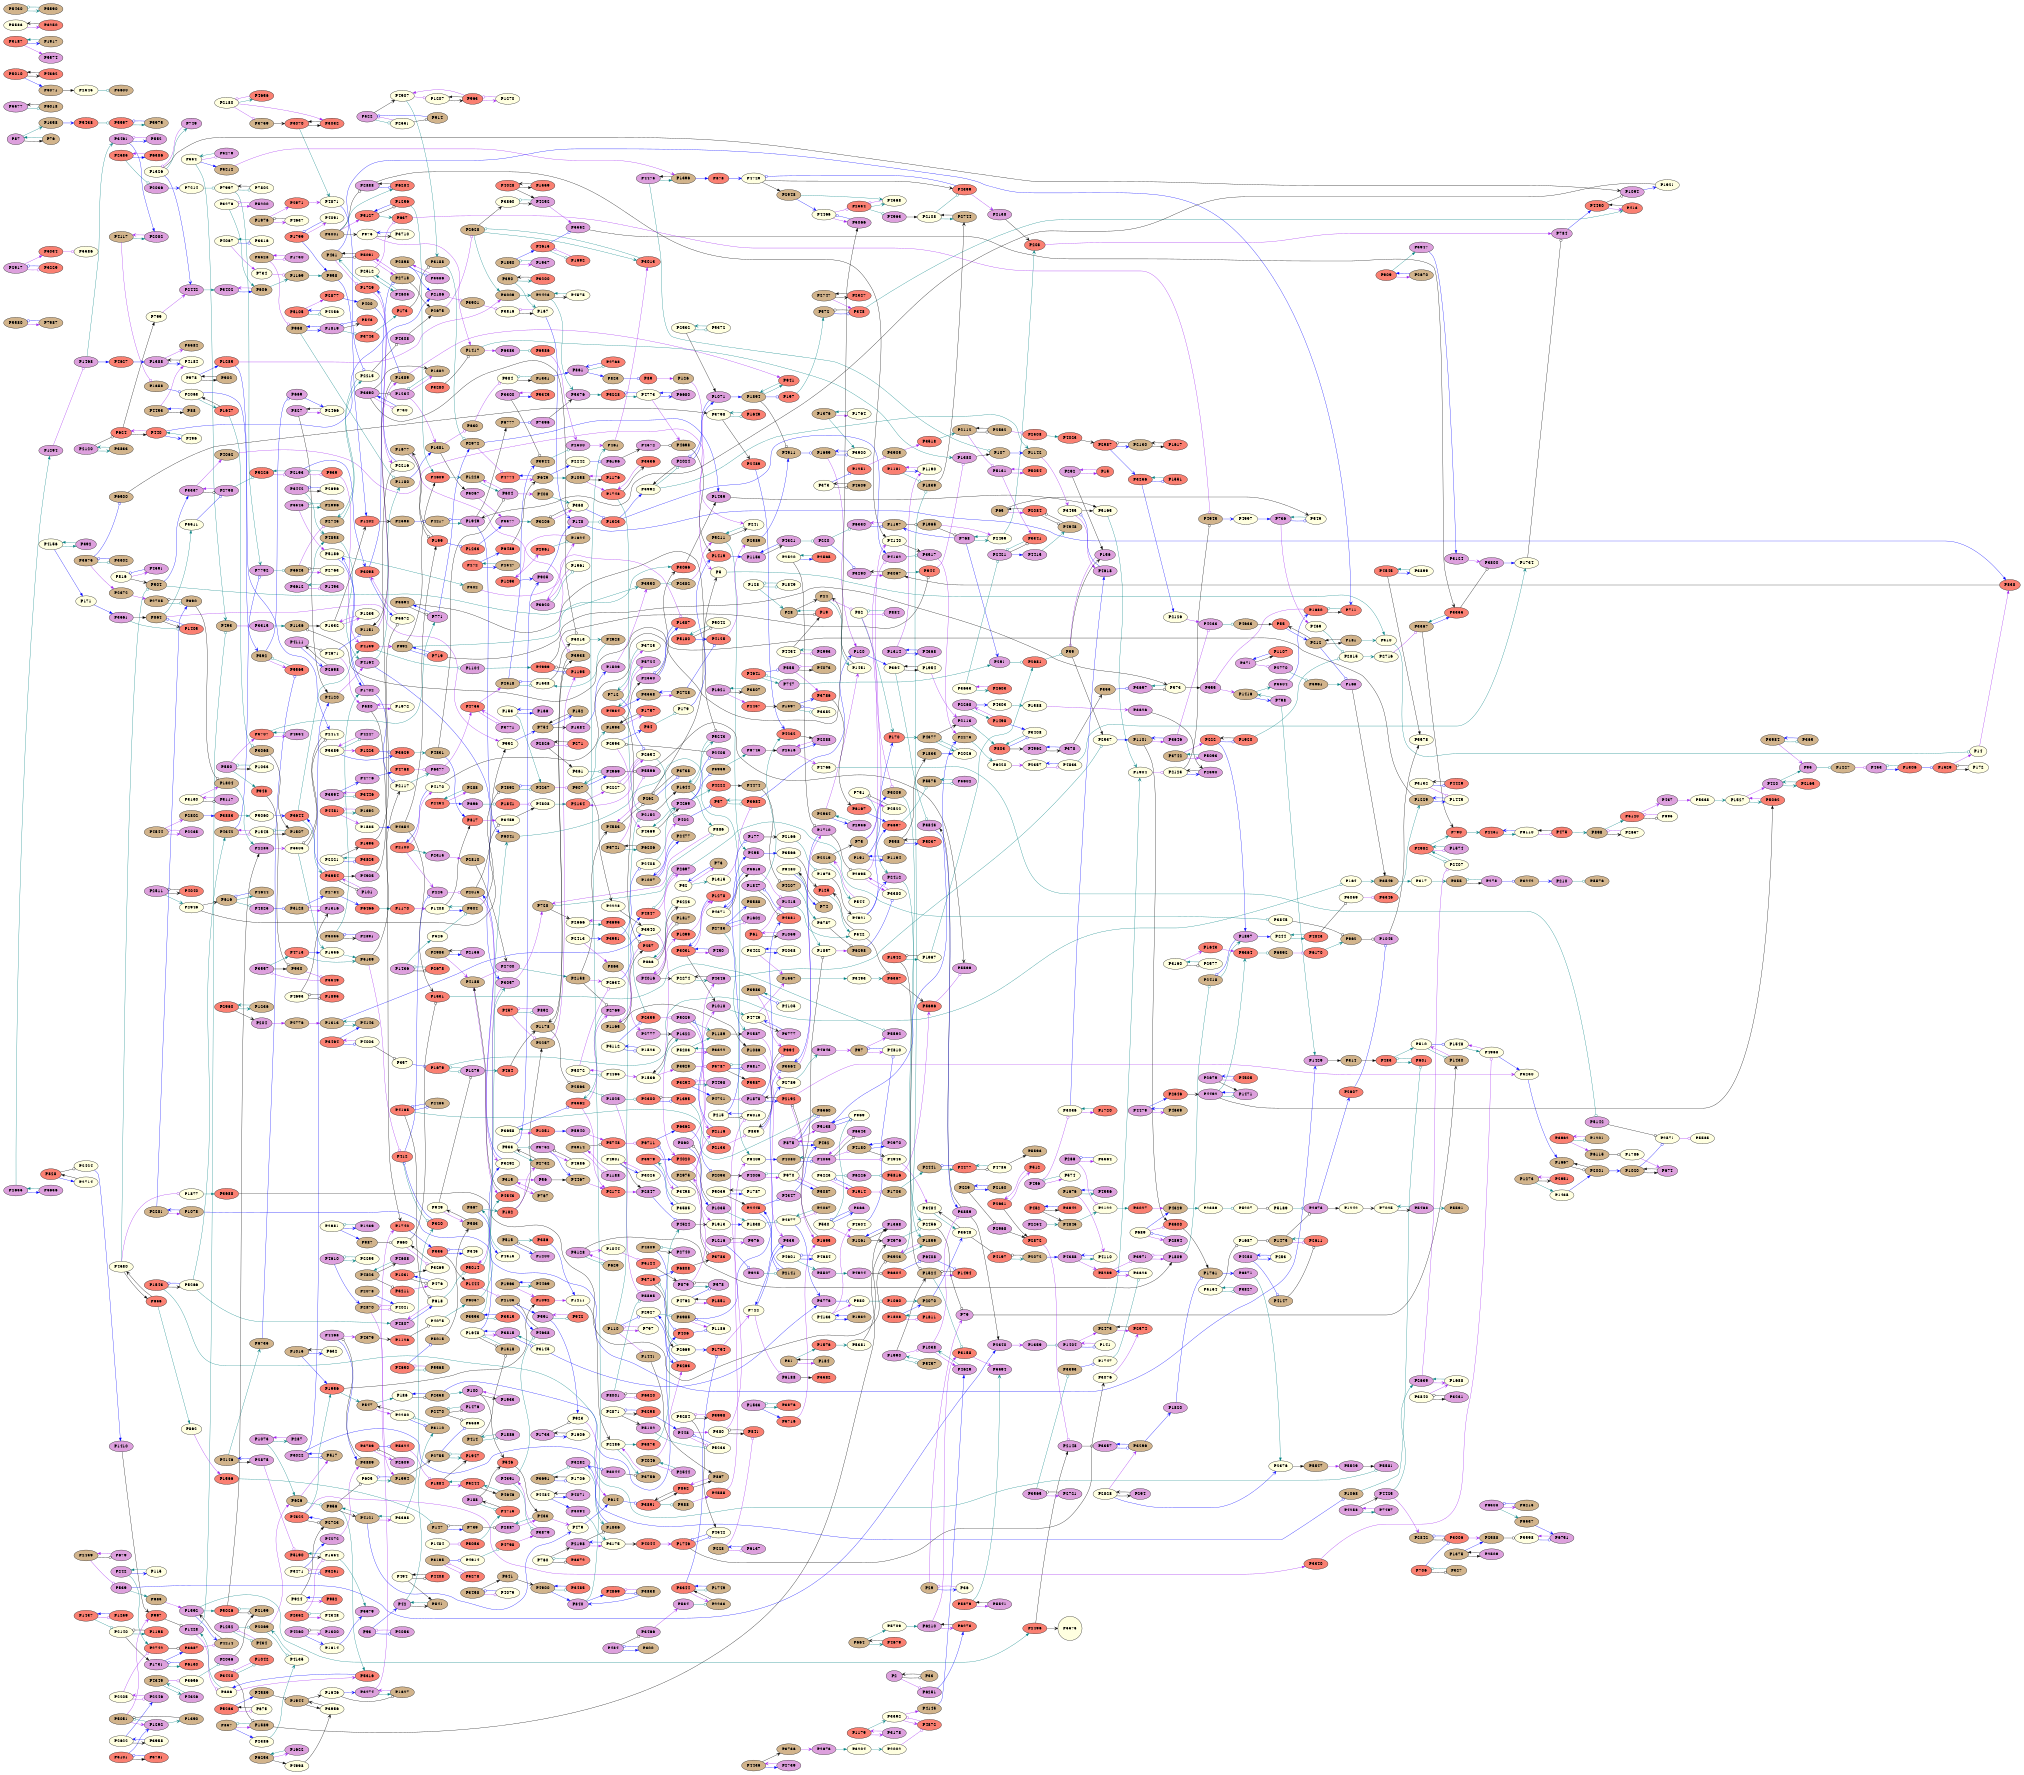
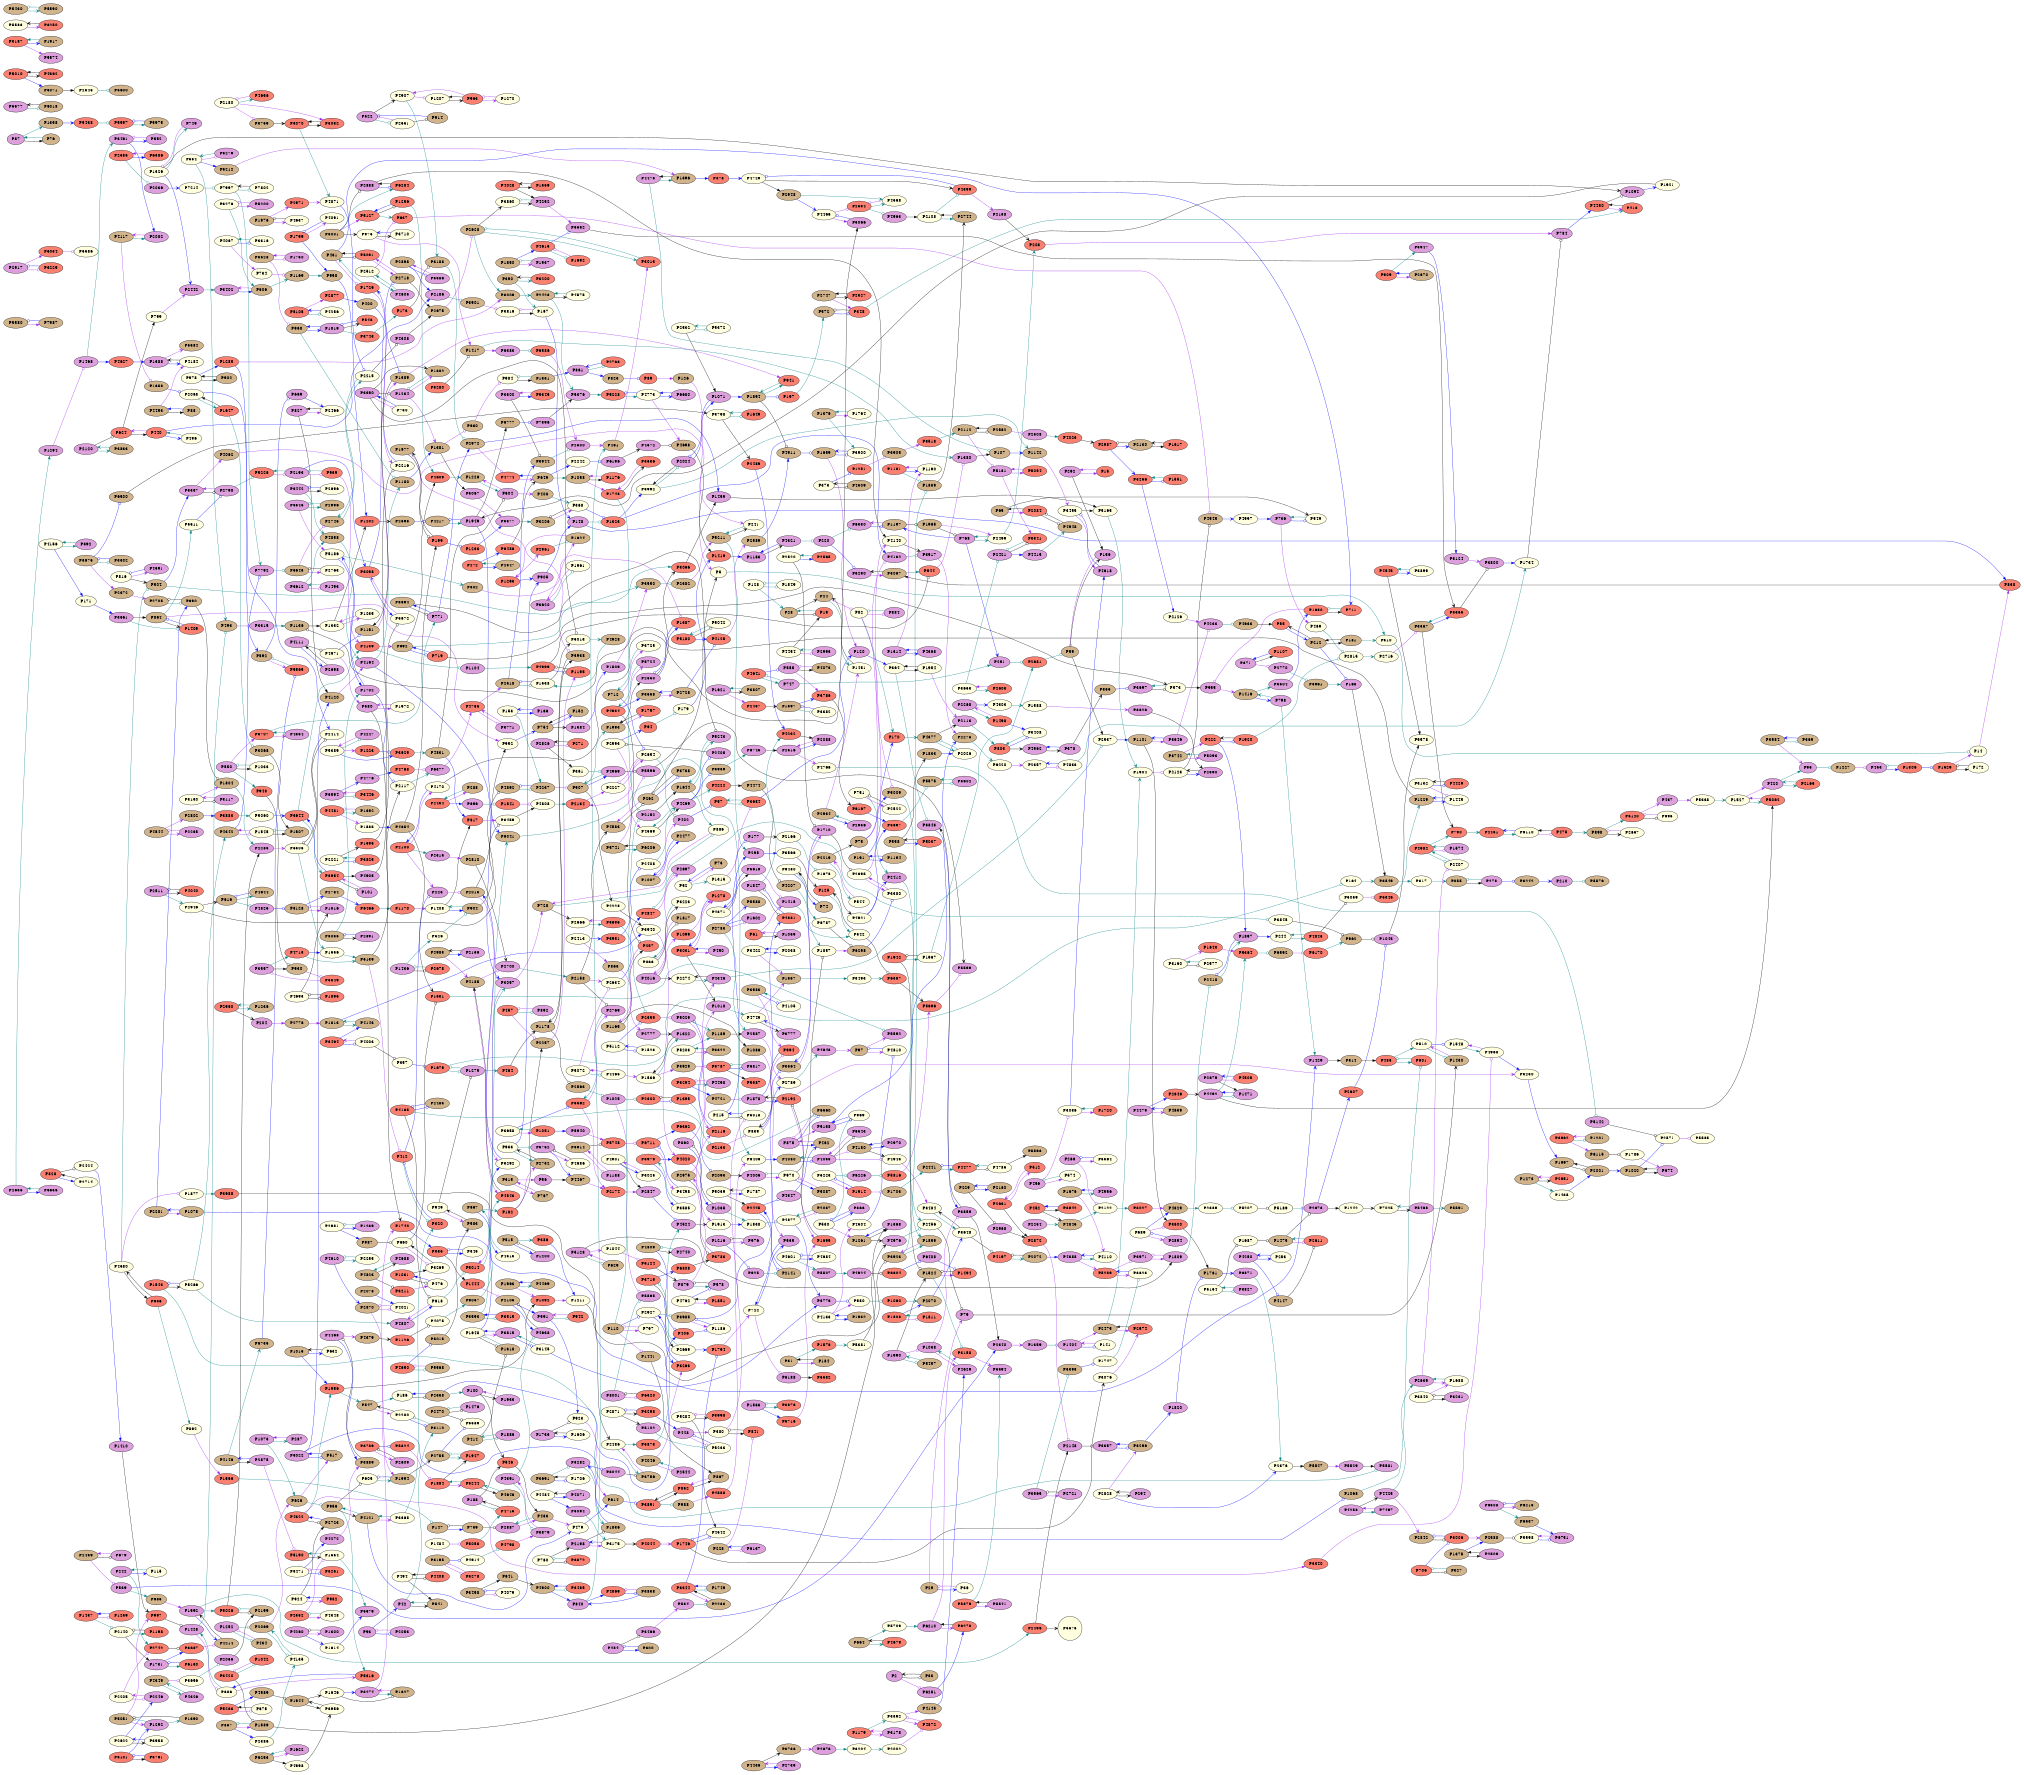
(454, 299) -> (454, 299)
(1035, 435) -> (1035, 435)
